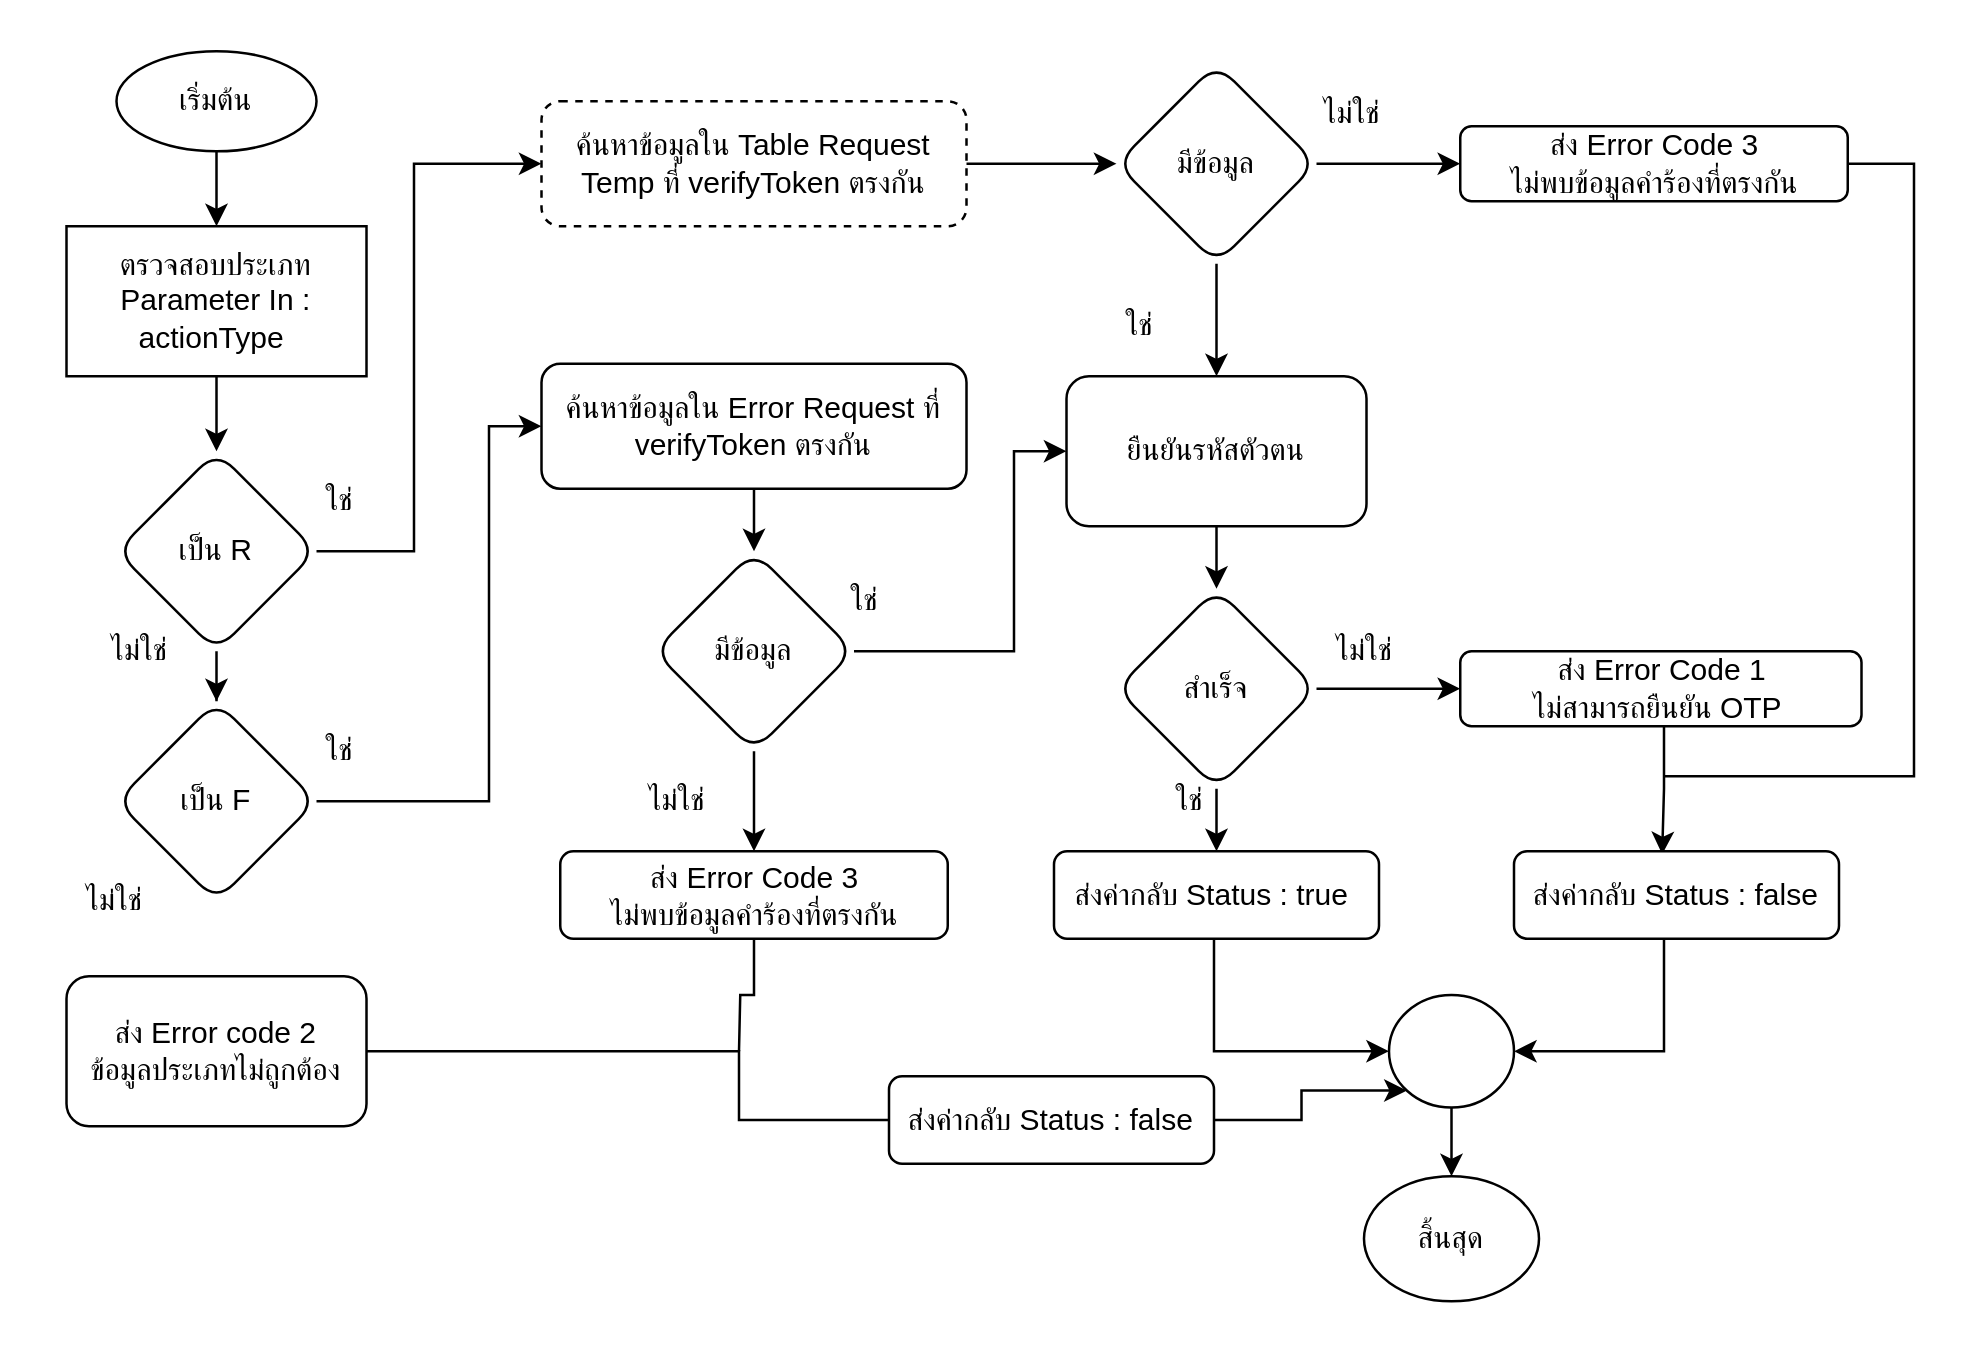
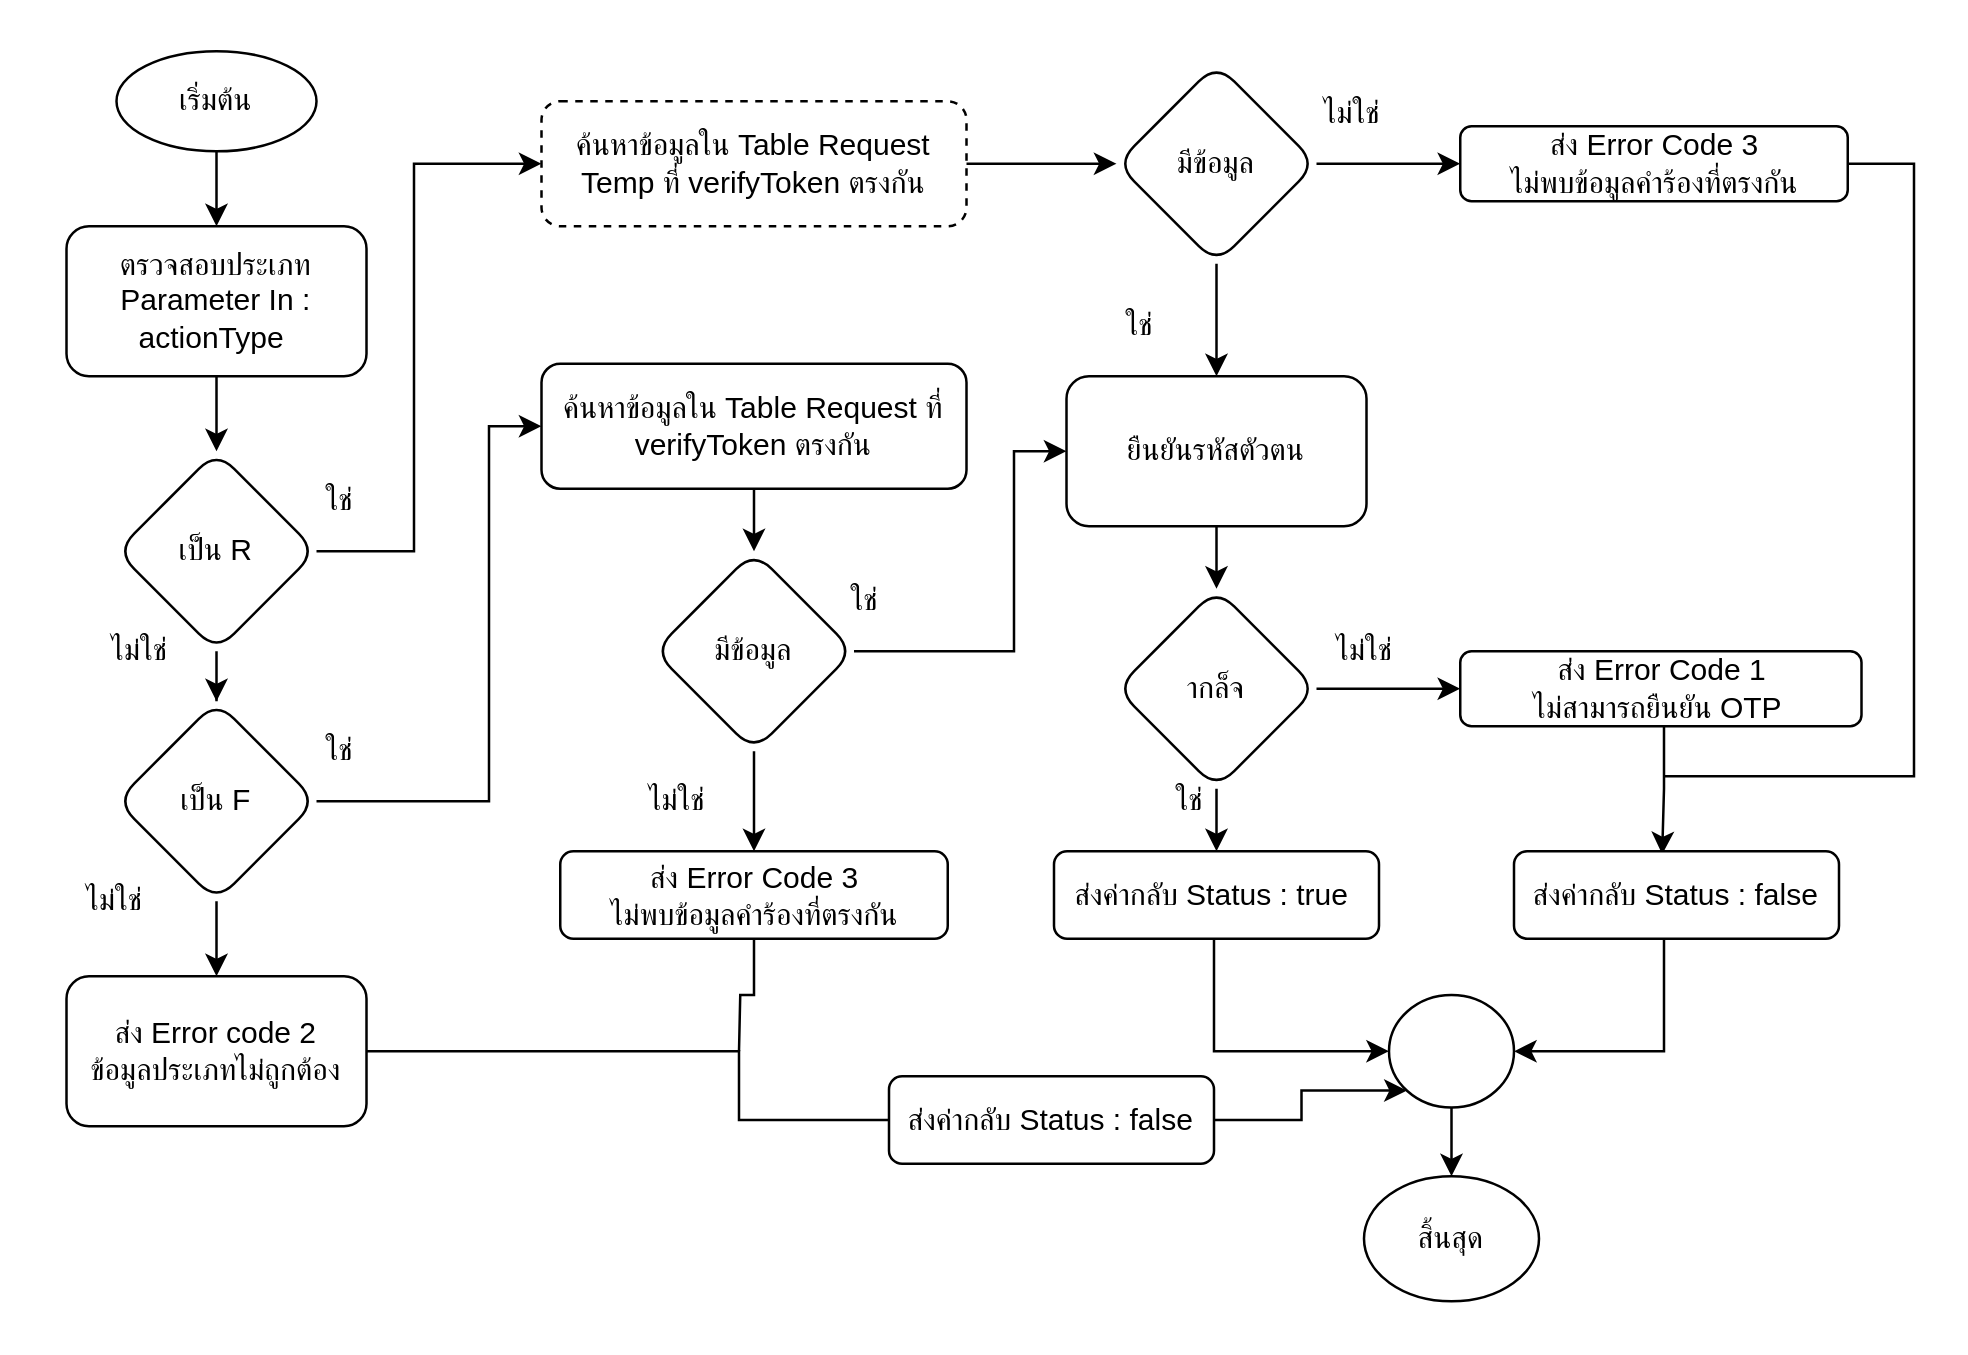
(216, 301) -> (216, 301)
(754, 426) -> (754, 426)
(1216, 689) -> (1216, 689)
none -> (216, 947)
